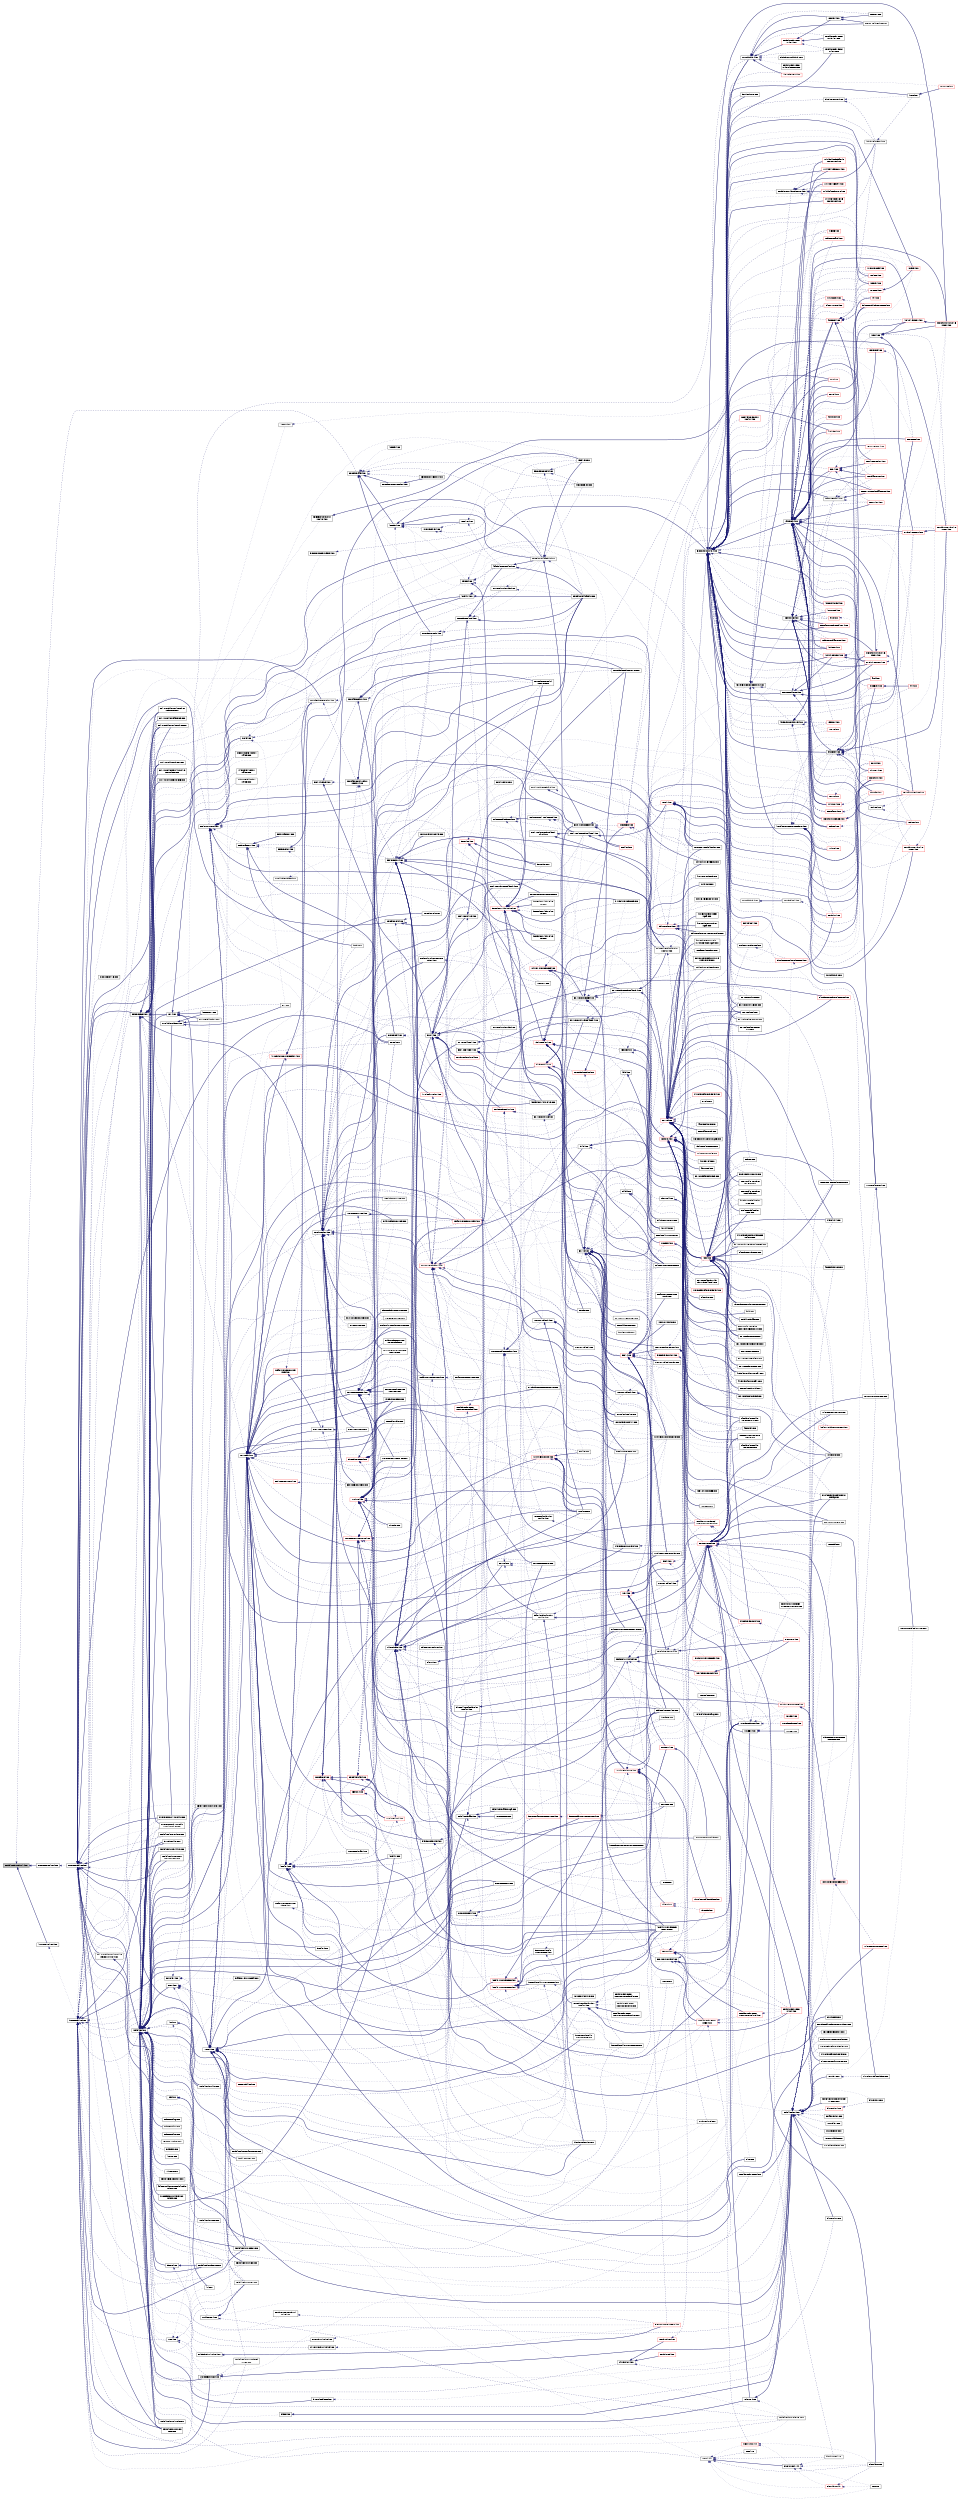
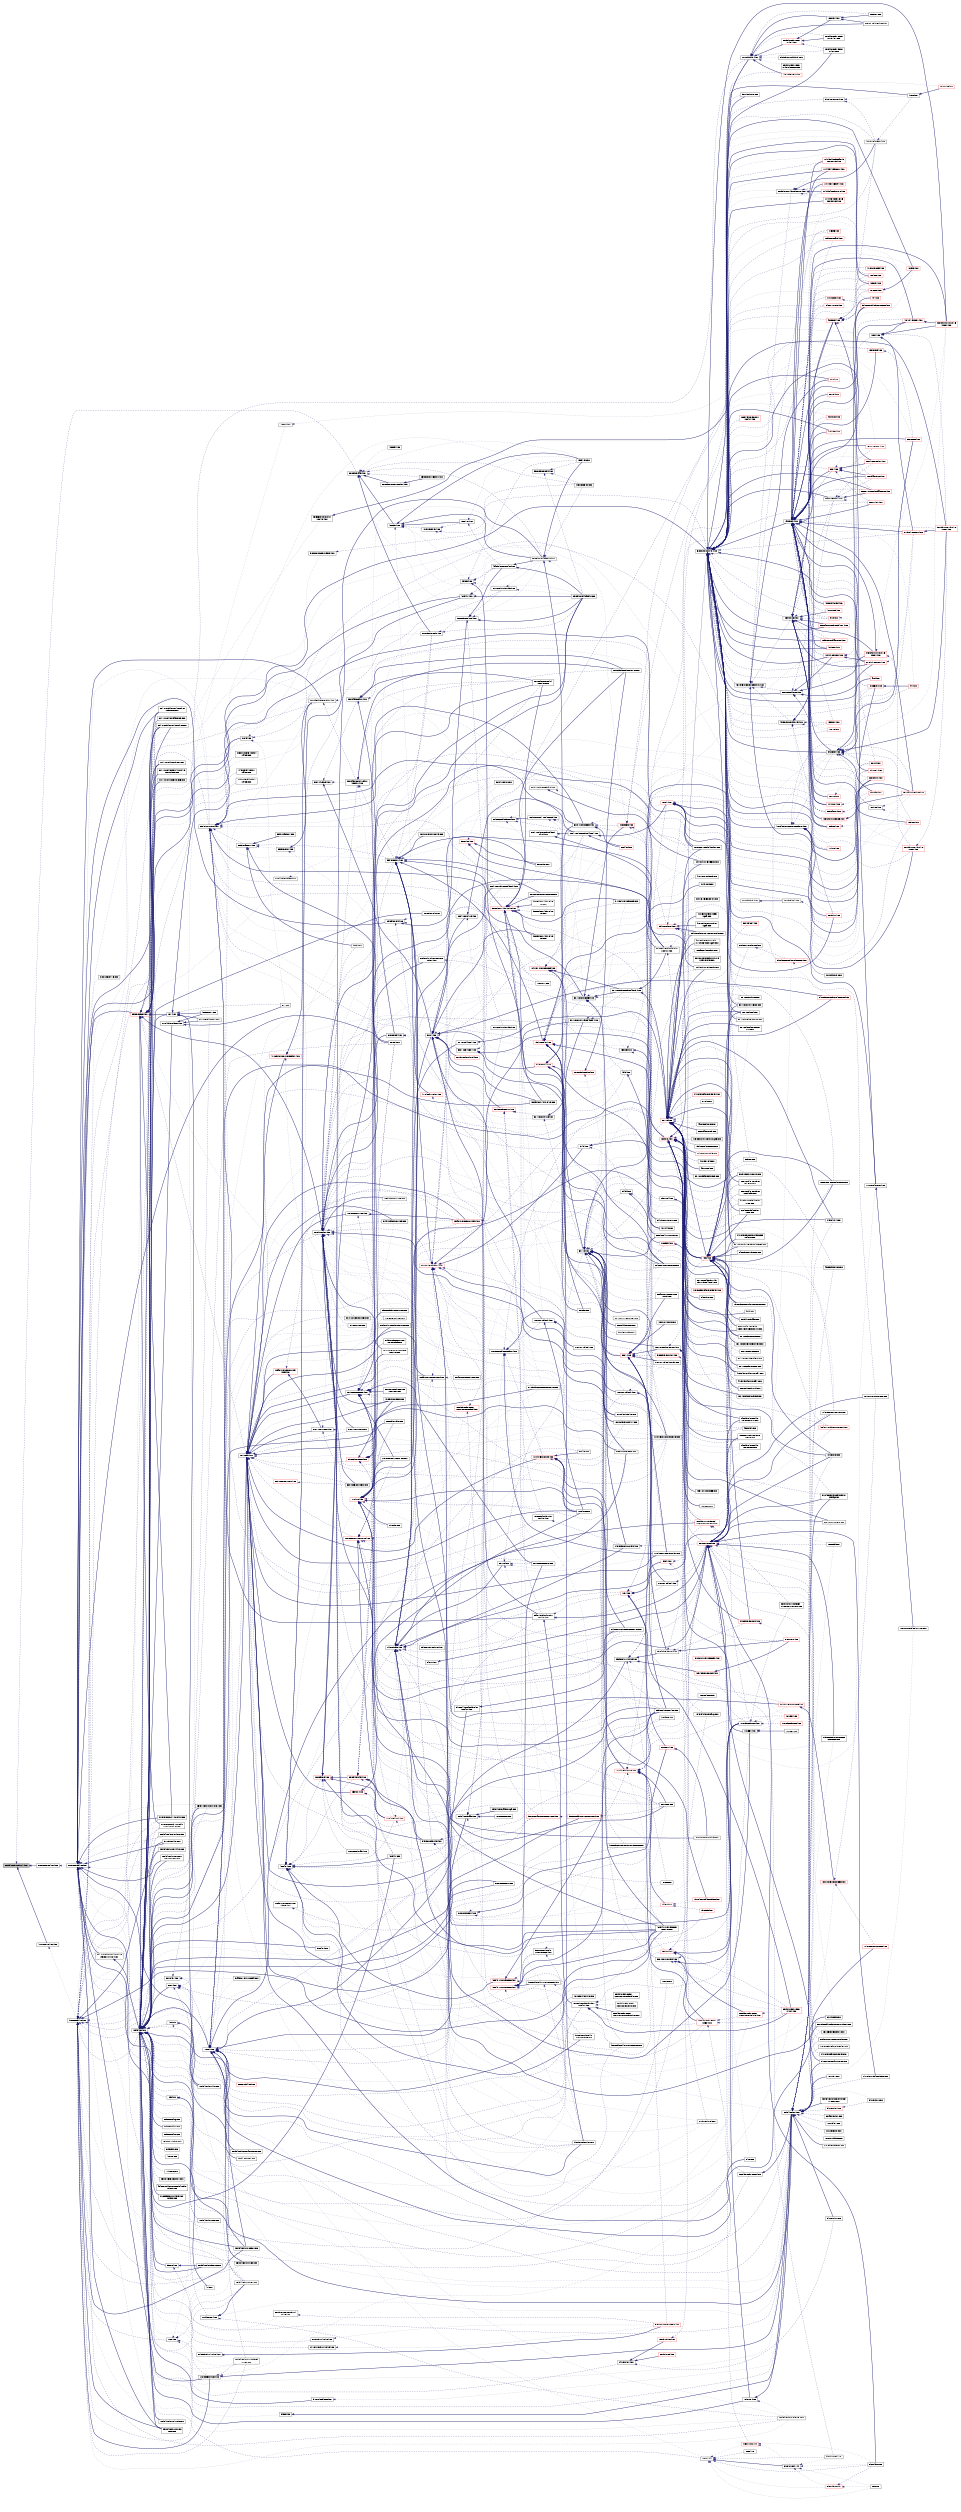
(140, 1014) -> (140, 1014)
(852, 2077) -> (827, 2086)
